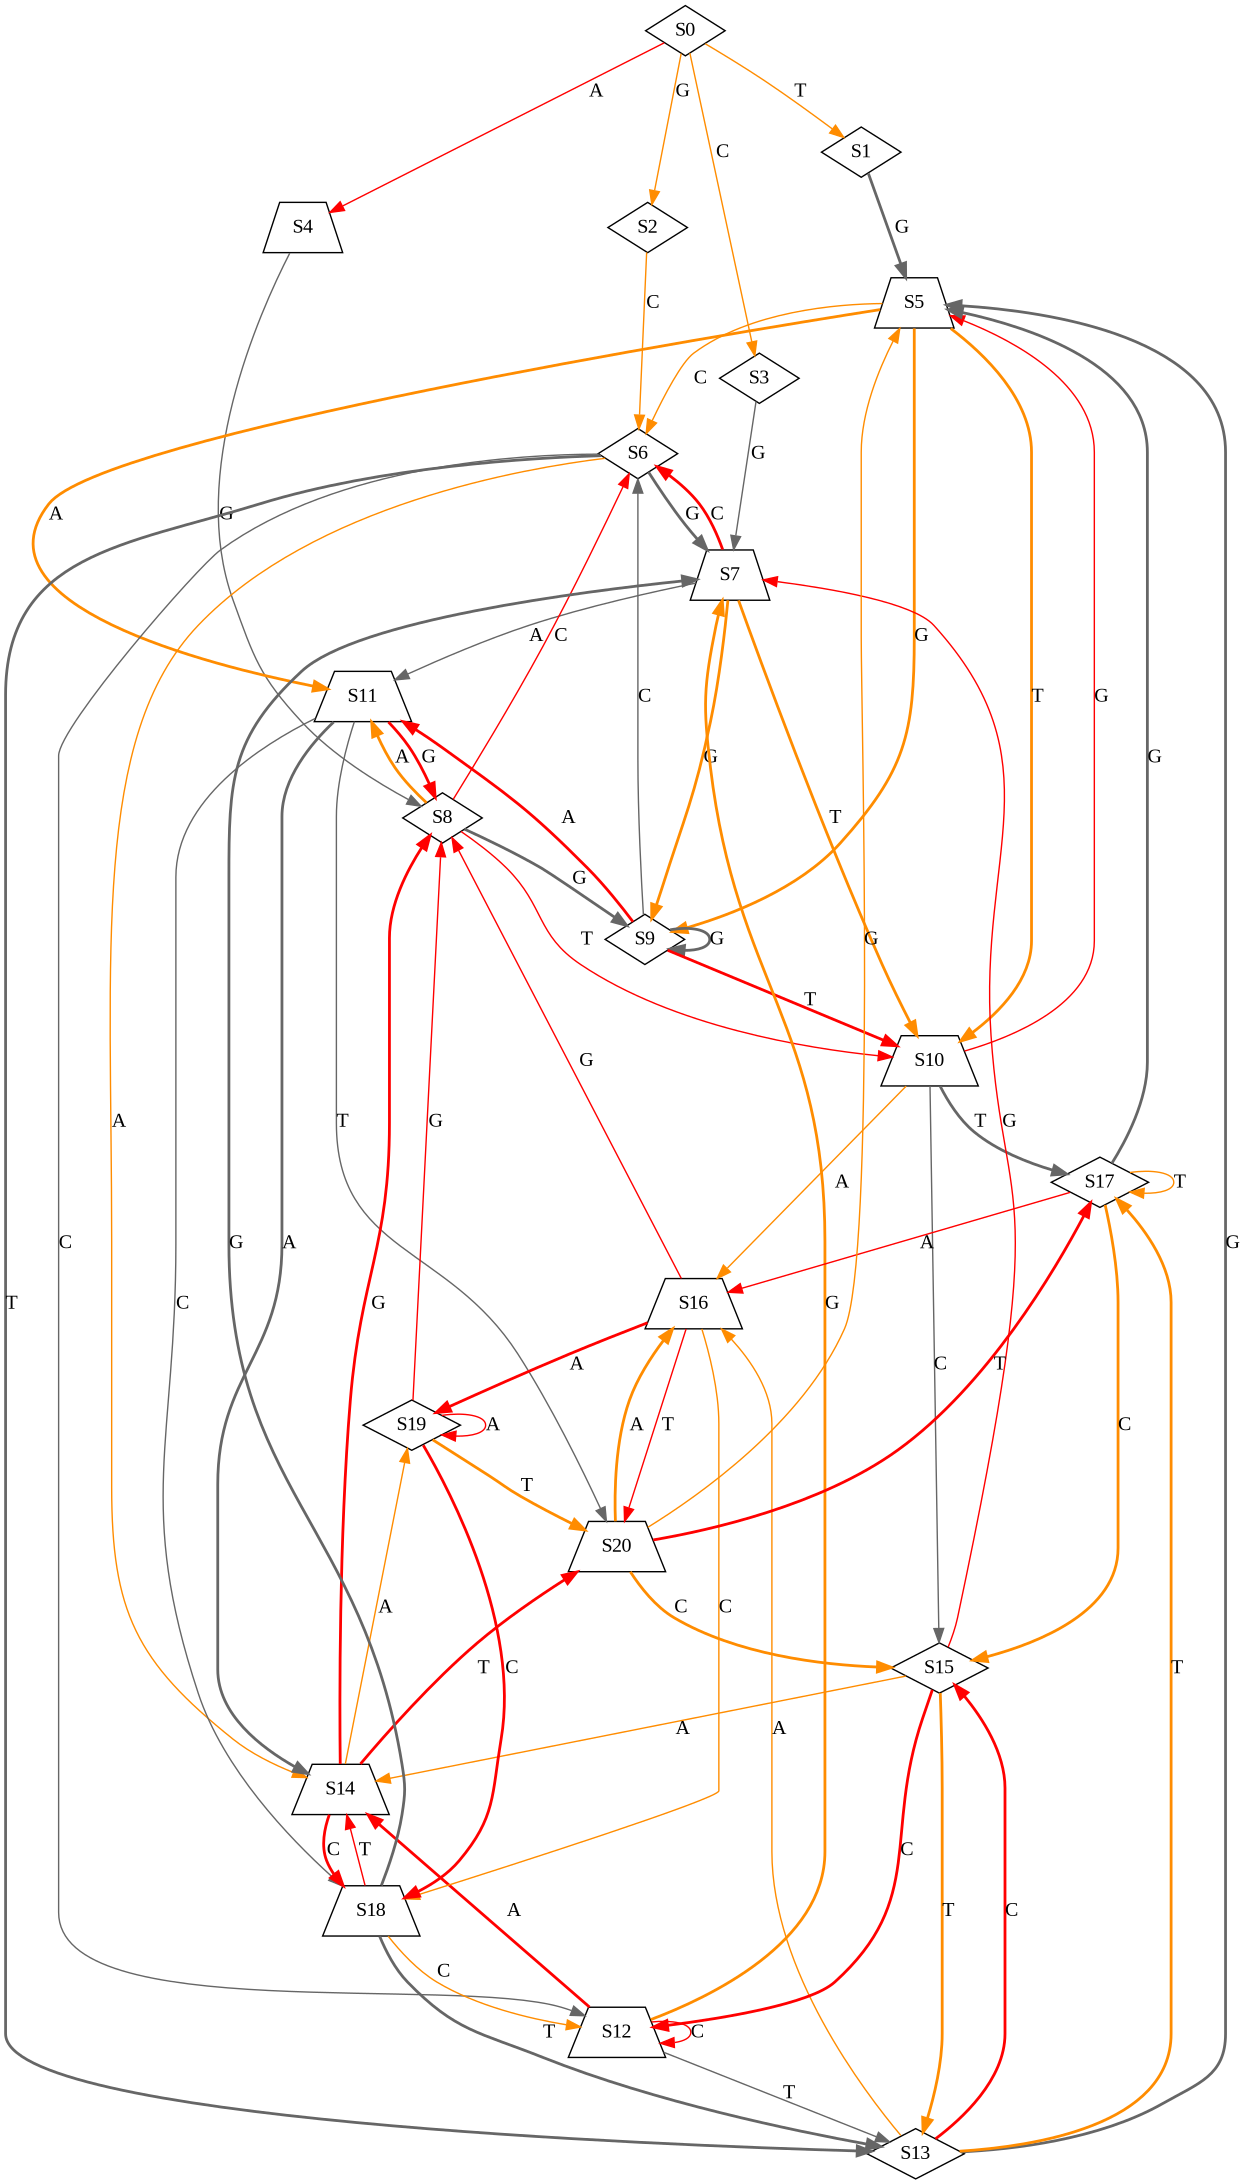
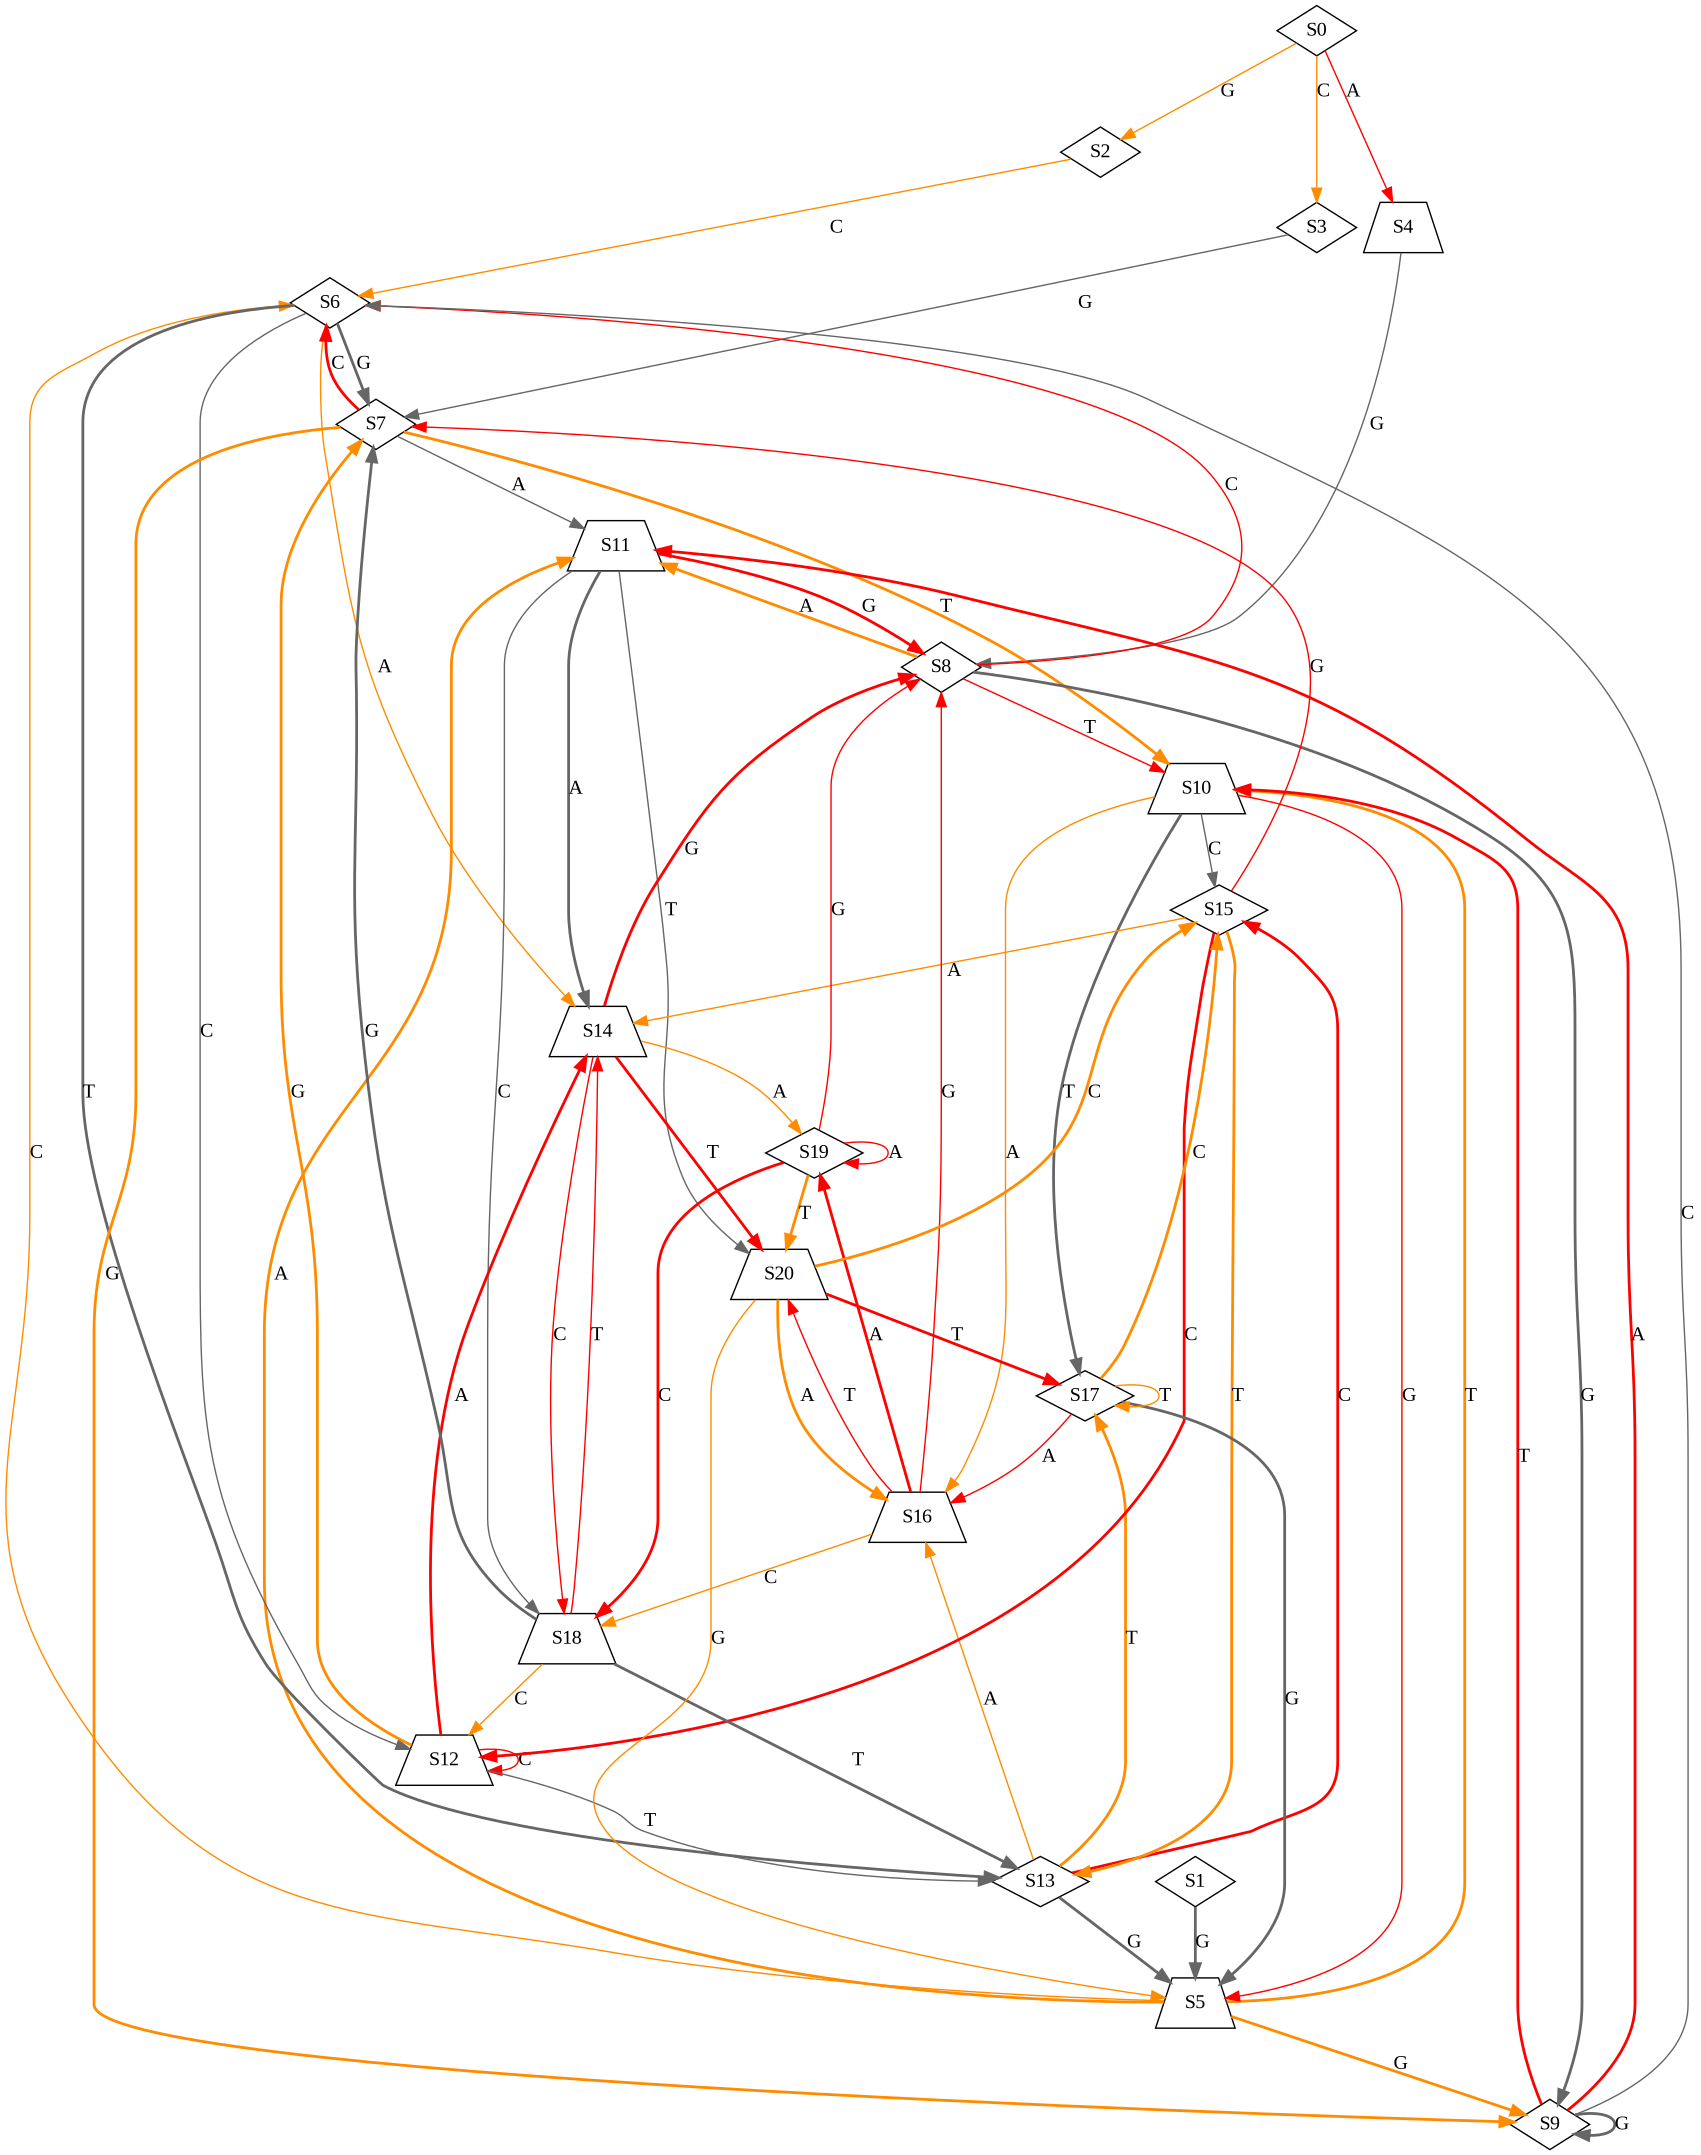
(770, 84) -> none
(730, 575) -> (376, 424)
(324, 1845) -> (553, 1327)
